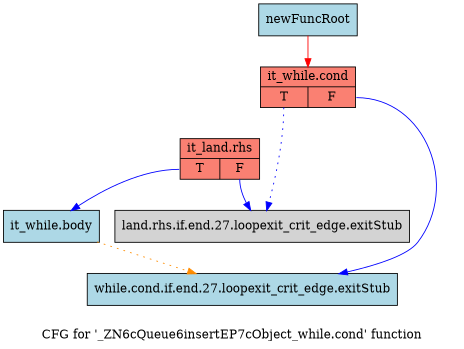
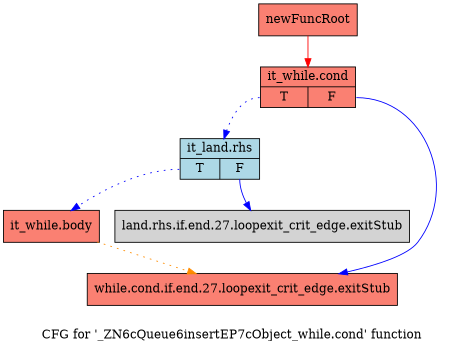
(308, 20) -> (308, 20)
(279, 155) -> (238, 109)
(220, 159) -> (220, 159)
(126, 181) -> (126, 181)
(51, 226) -> (51, 226)
(242, 289) -> (242, 289)
